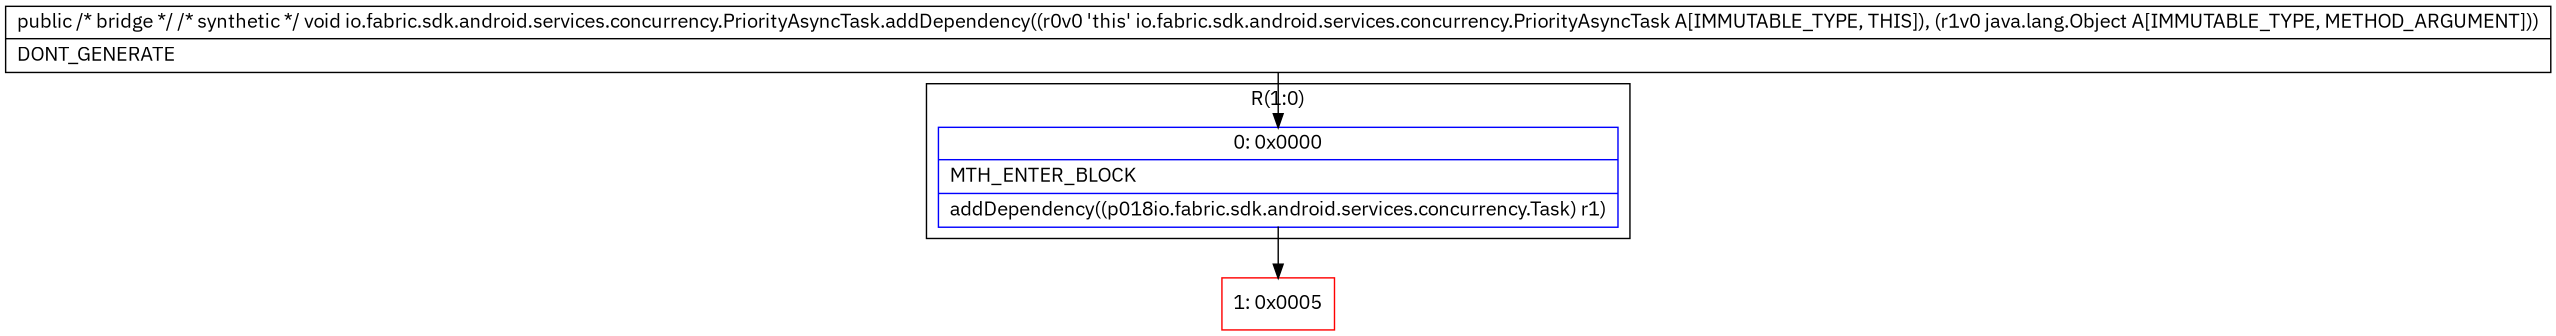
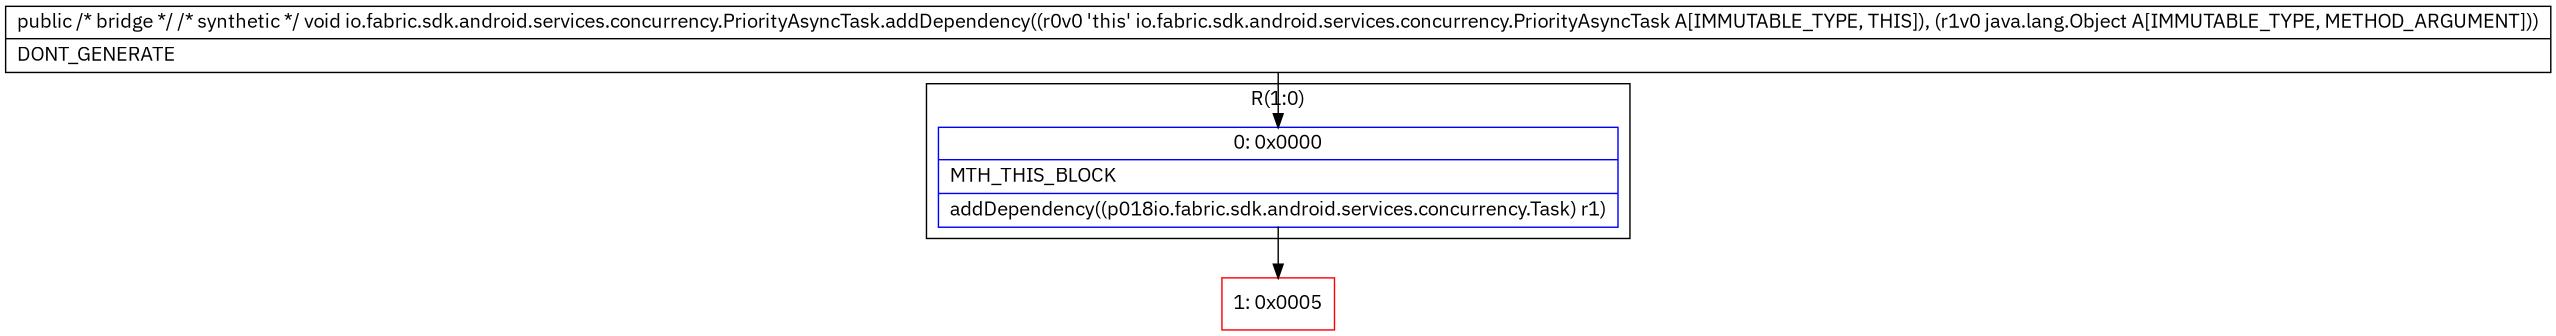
(1043, 176) -> (1033, 176)
